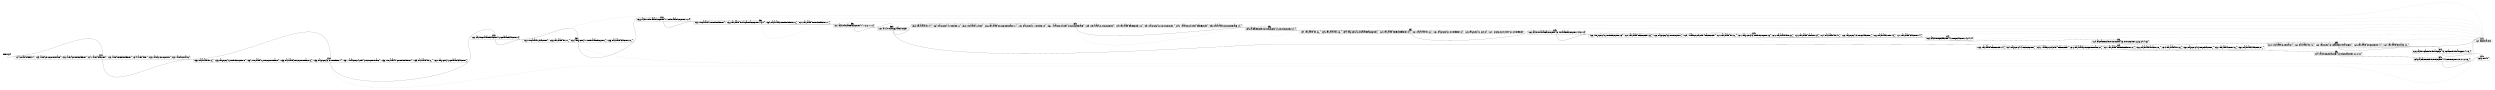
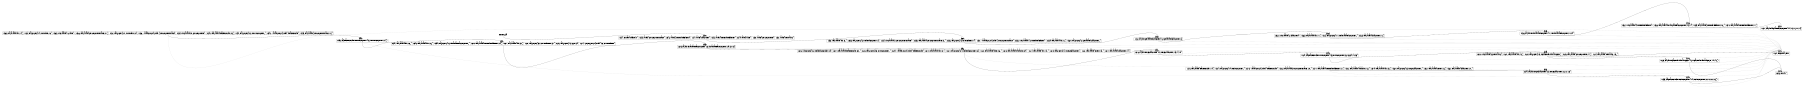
(893, 29) -> none
